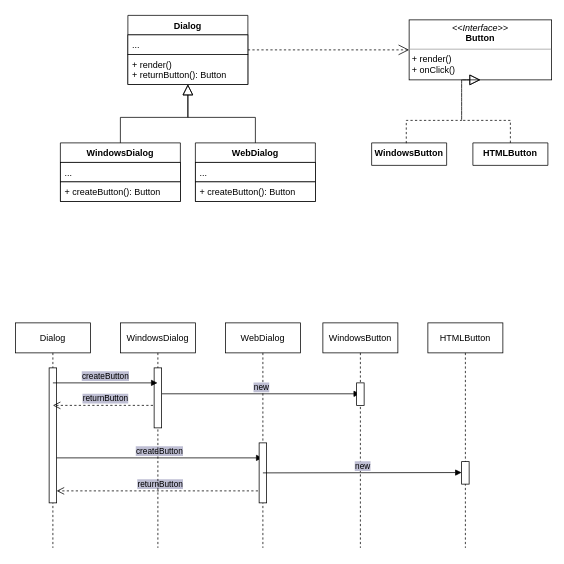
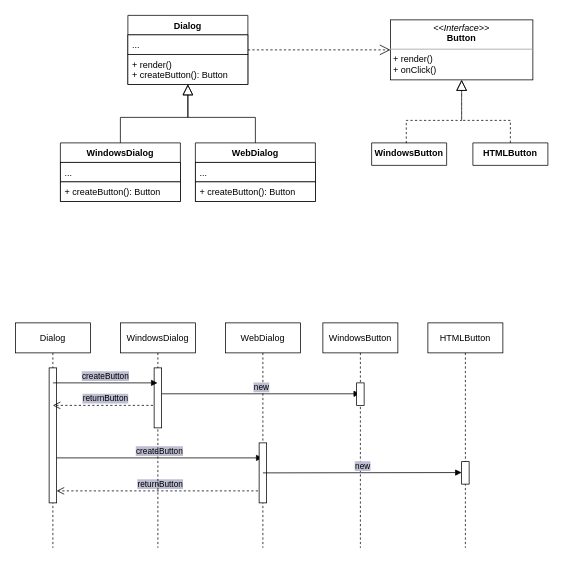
(480, 50) -> (462, 50)
(156, 65) -> (156, 65)
